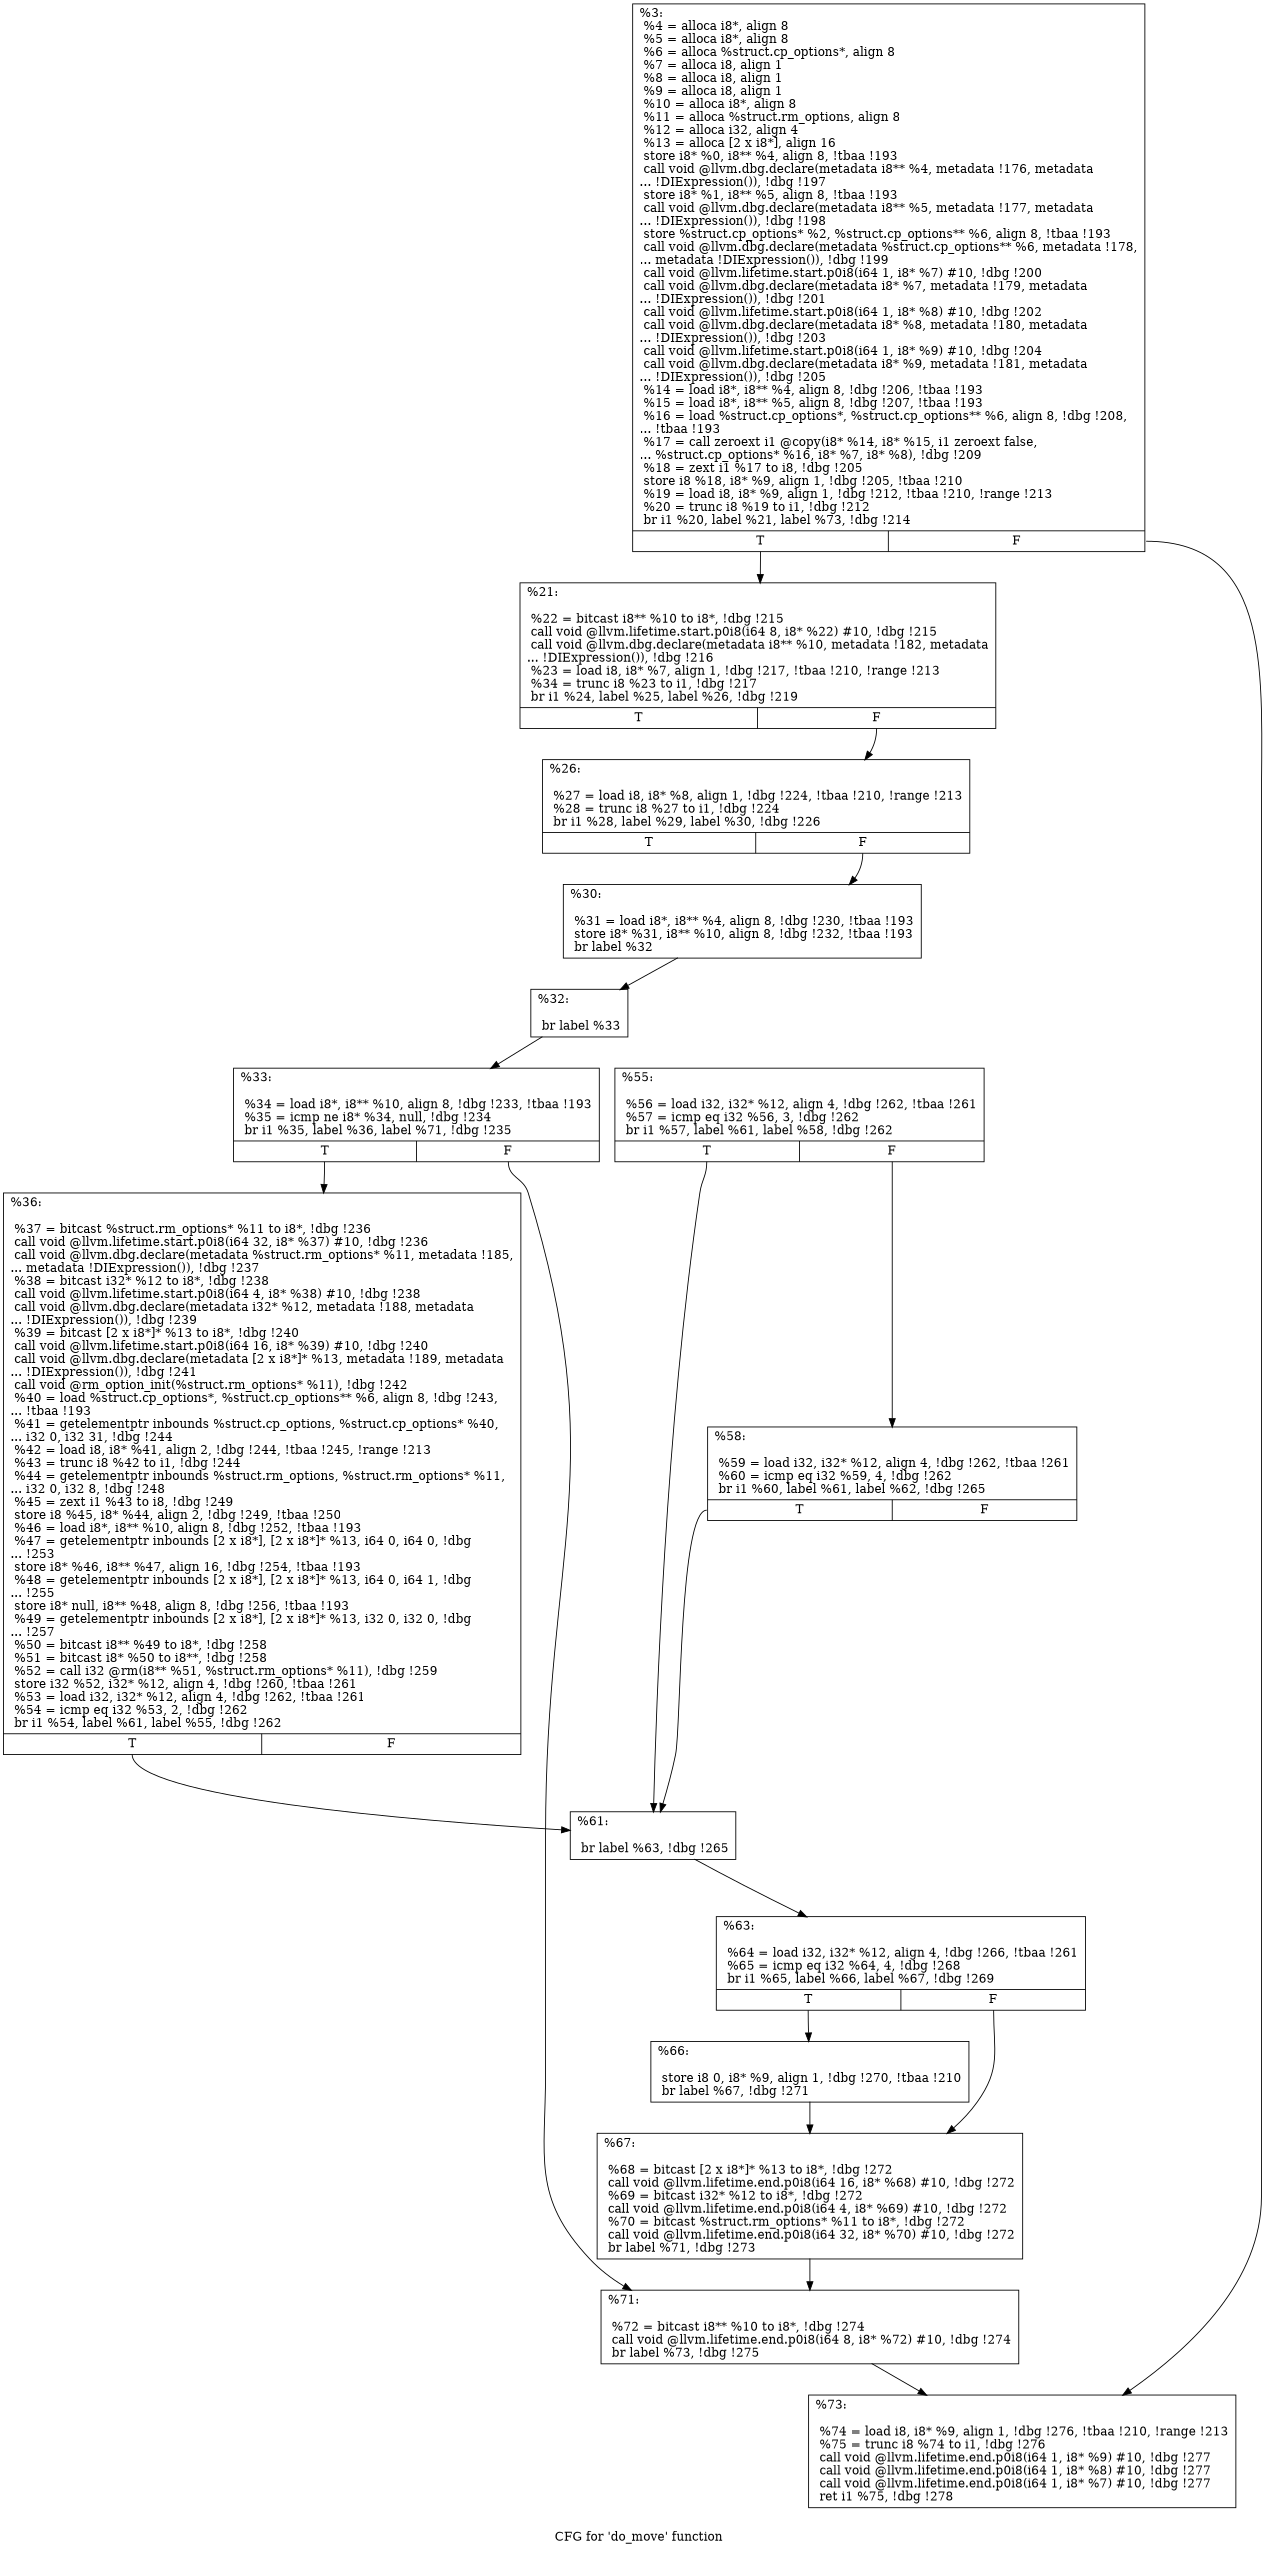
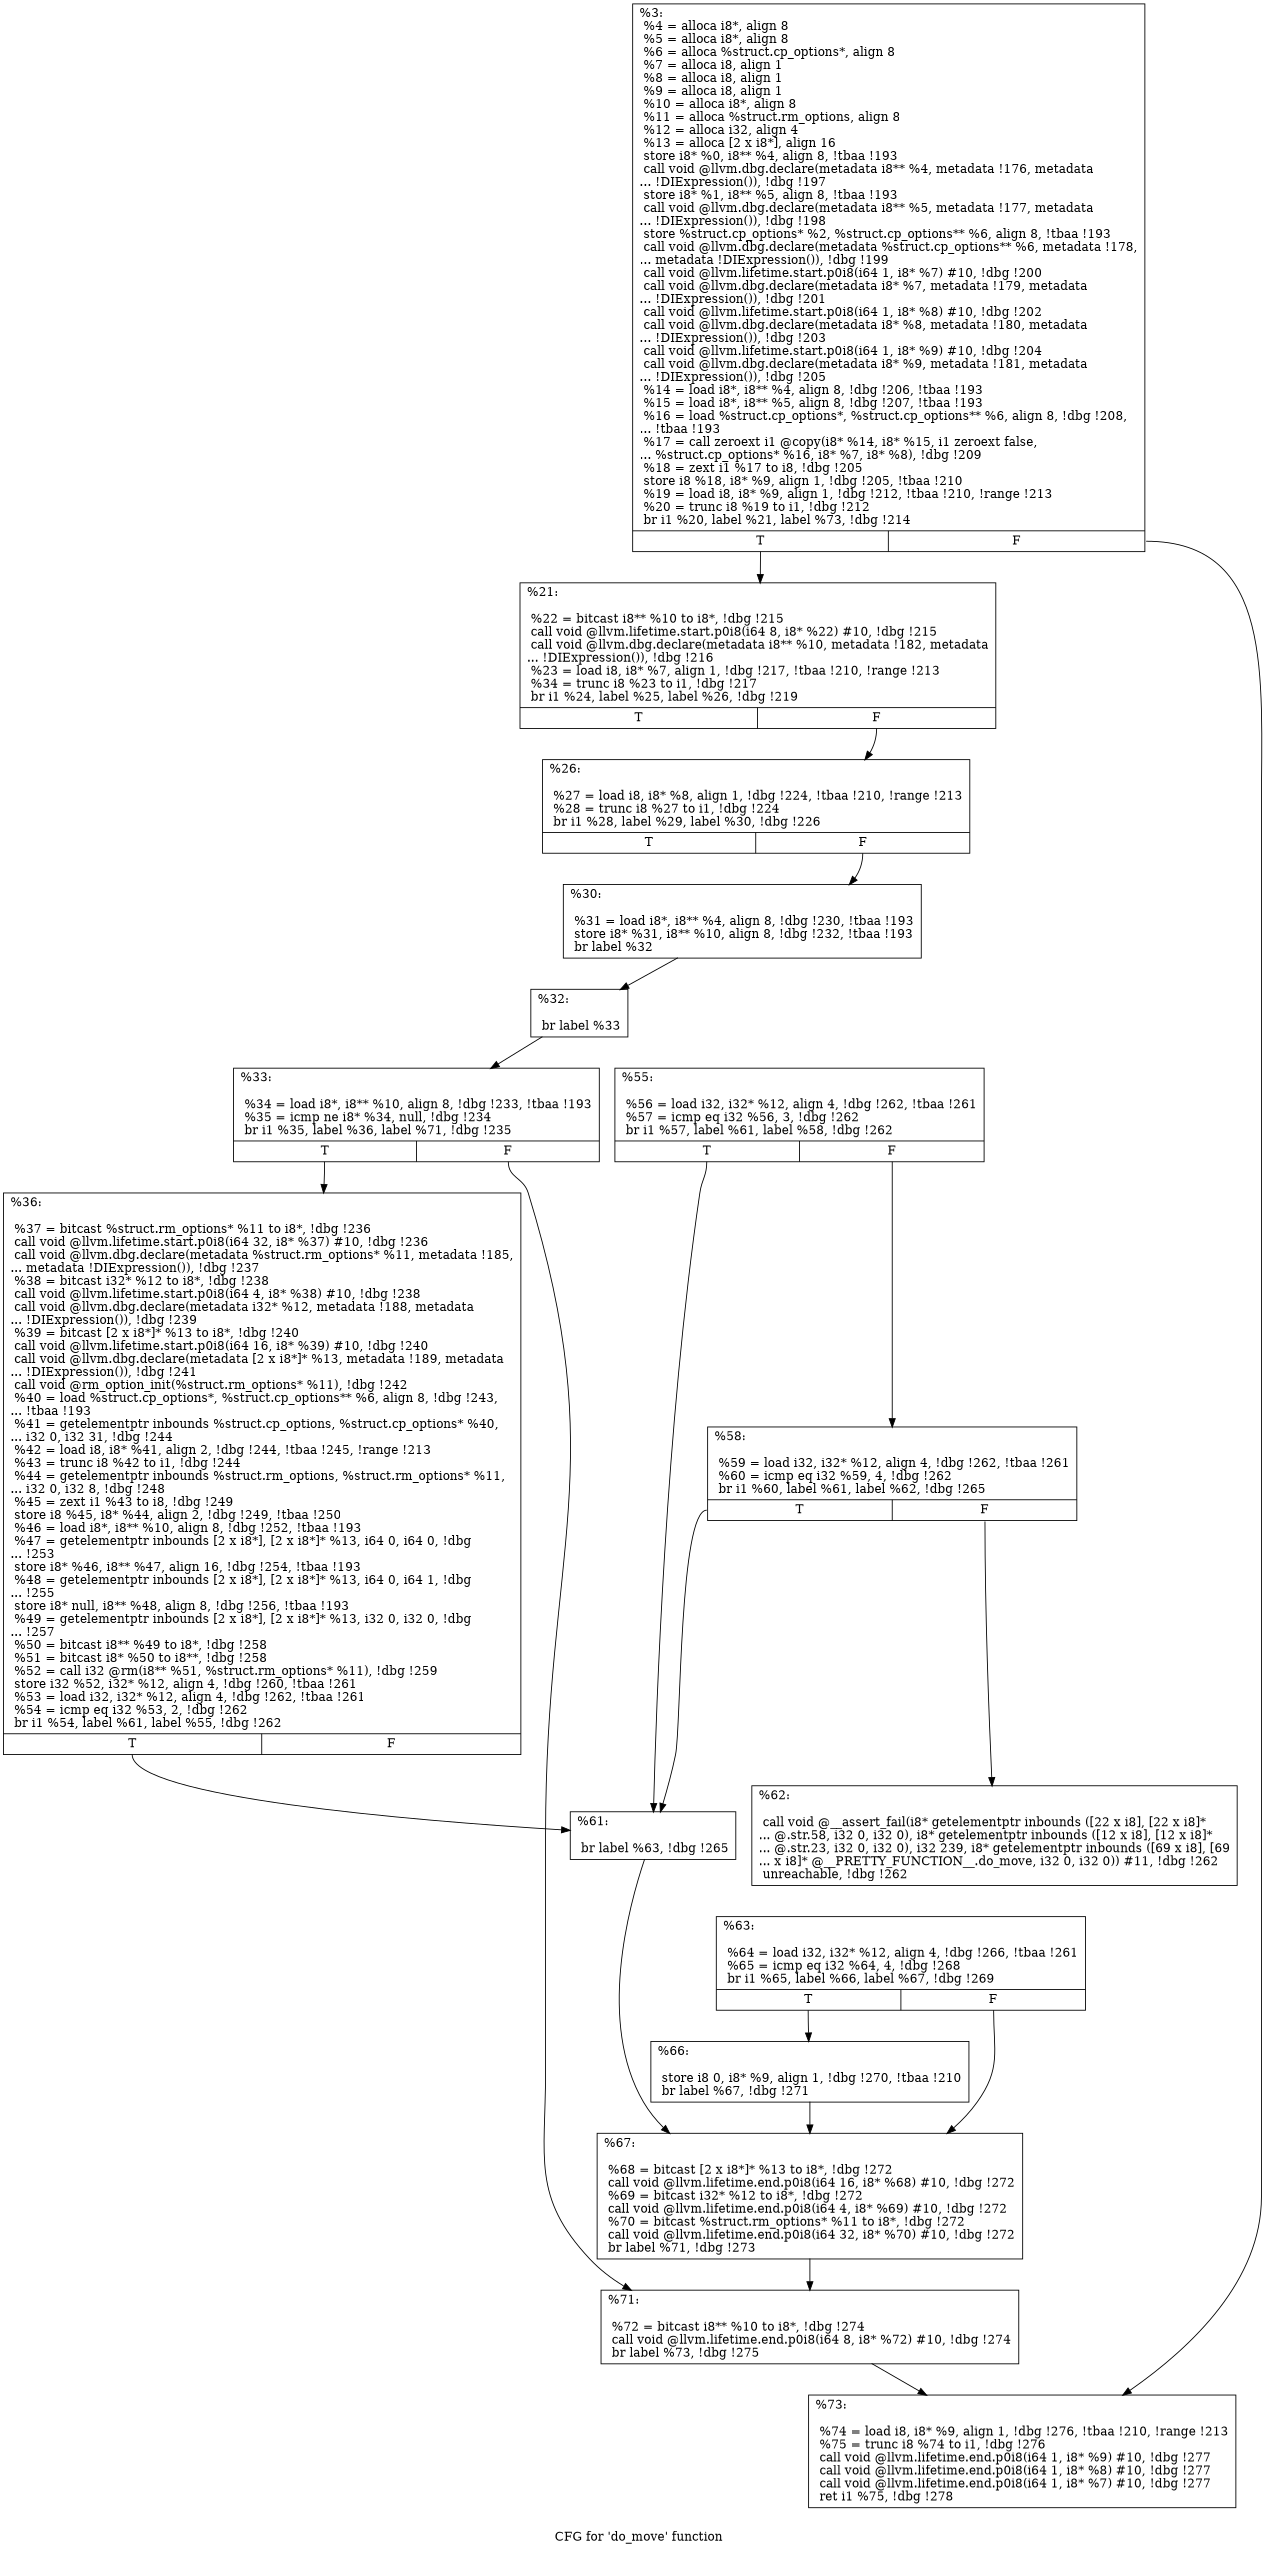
none -> (994, 1836)
(746, 1887) -> (619, 1997)
